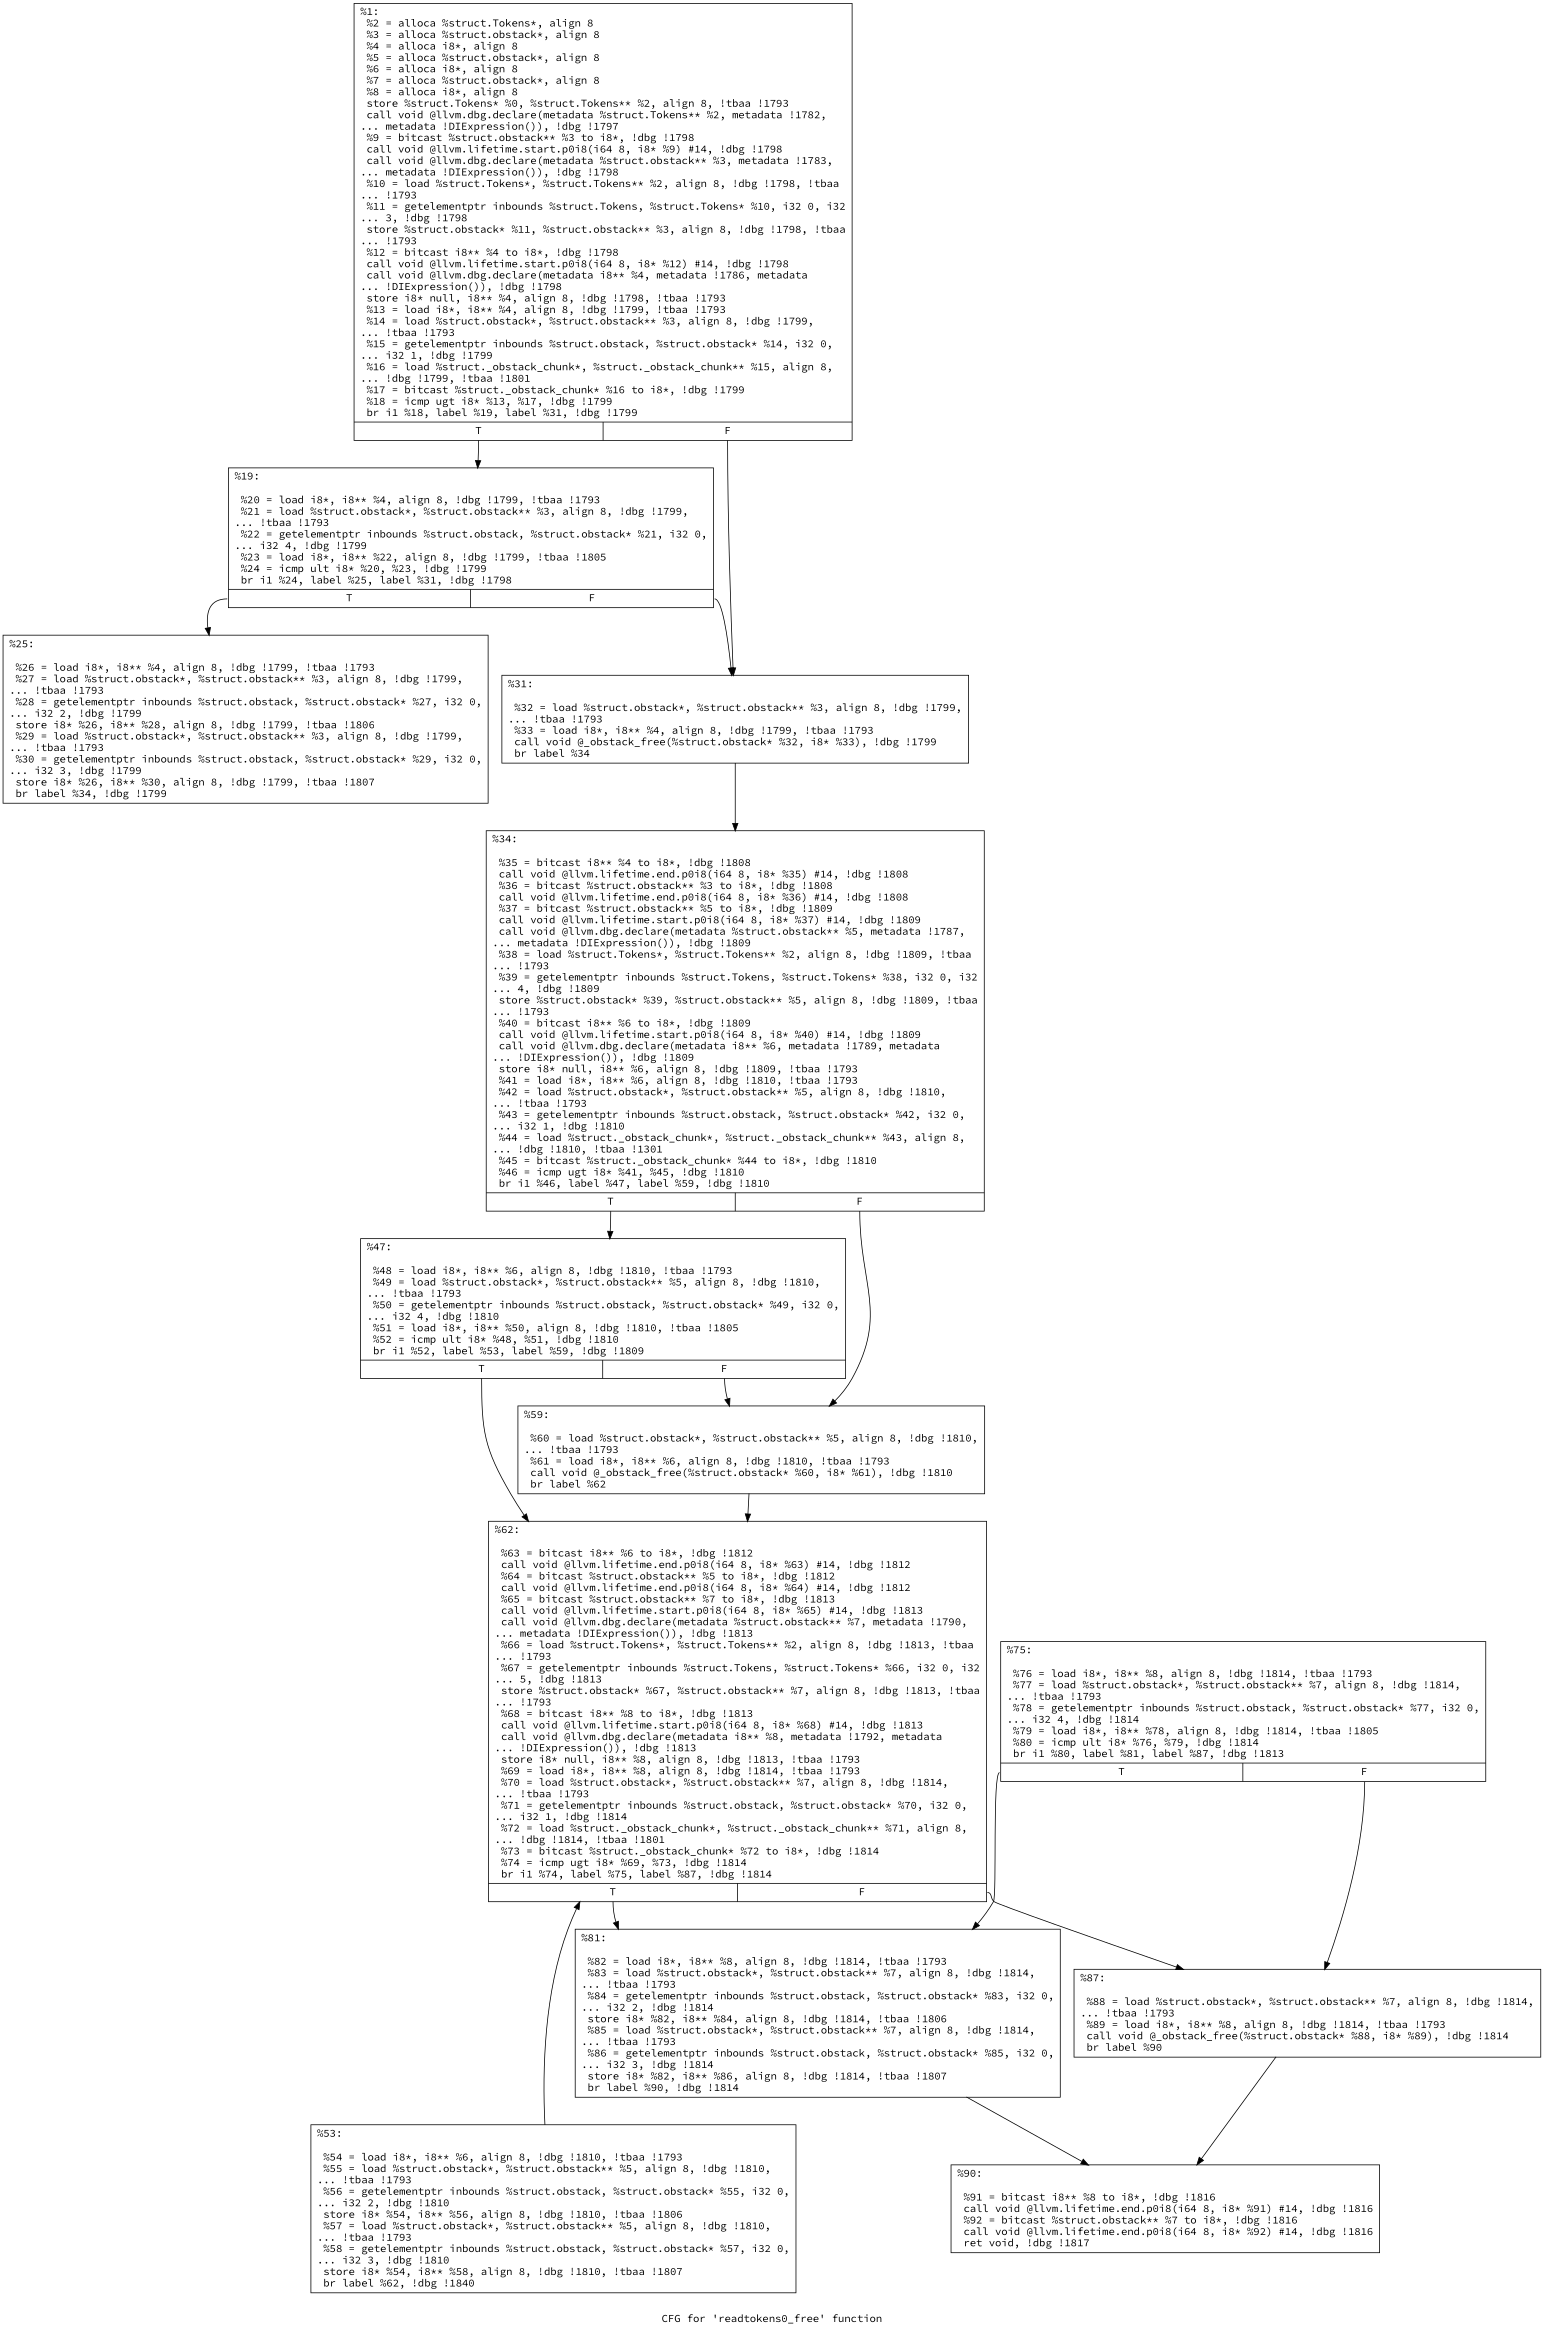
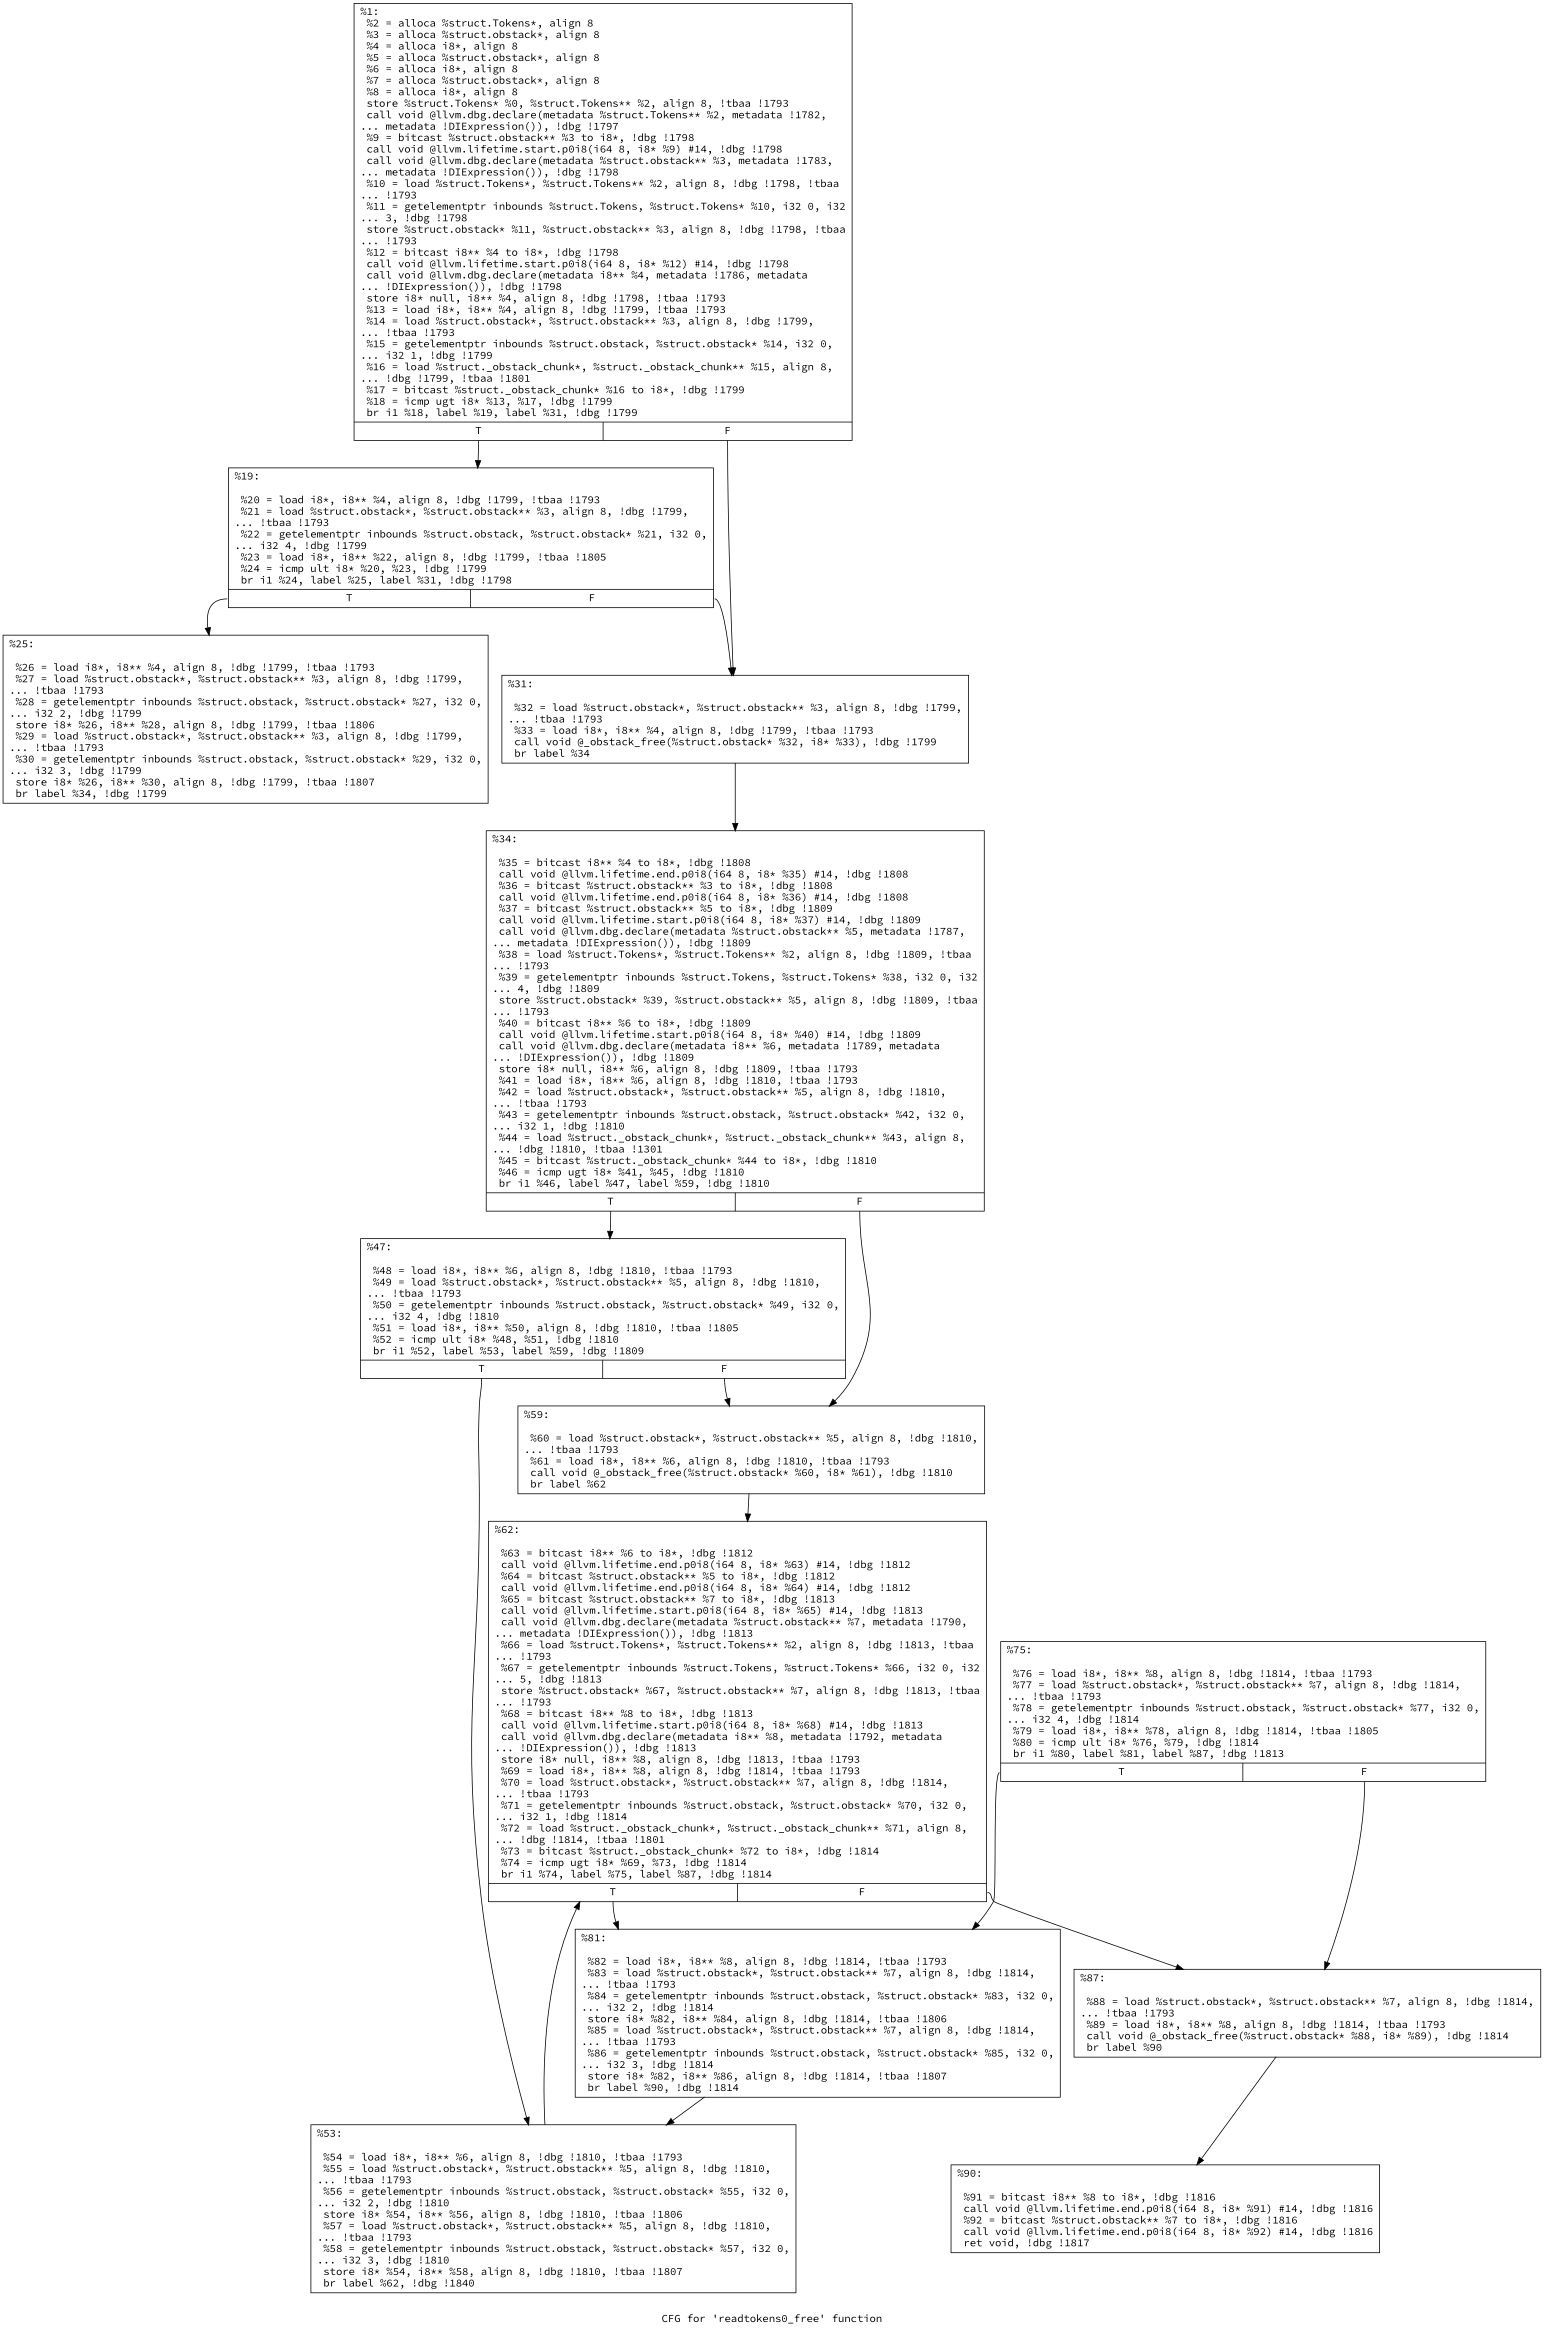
(490, 1451) -> (472, 1750)
(1024, 2129) -> (689, 2109)
